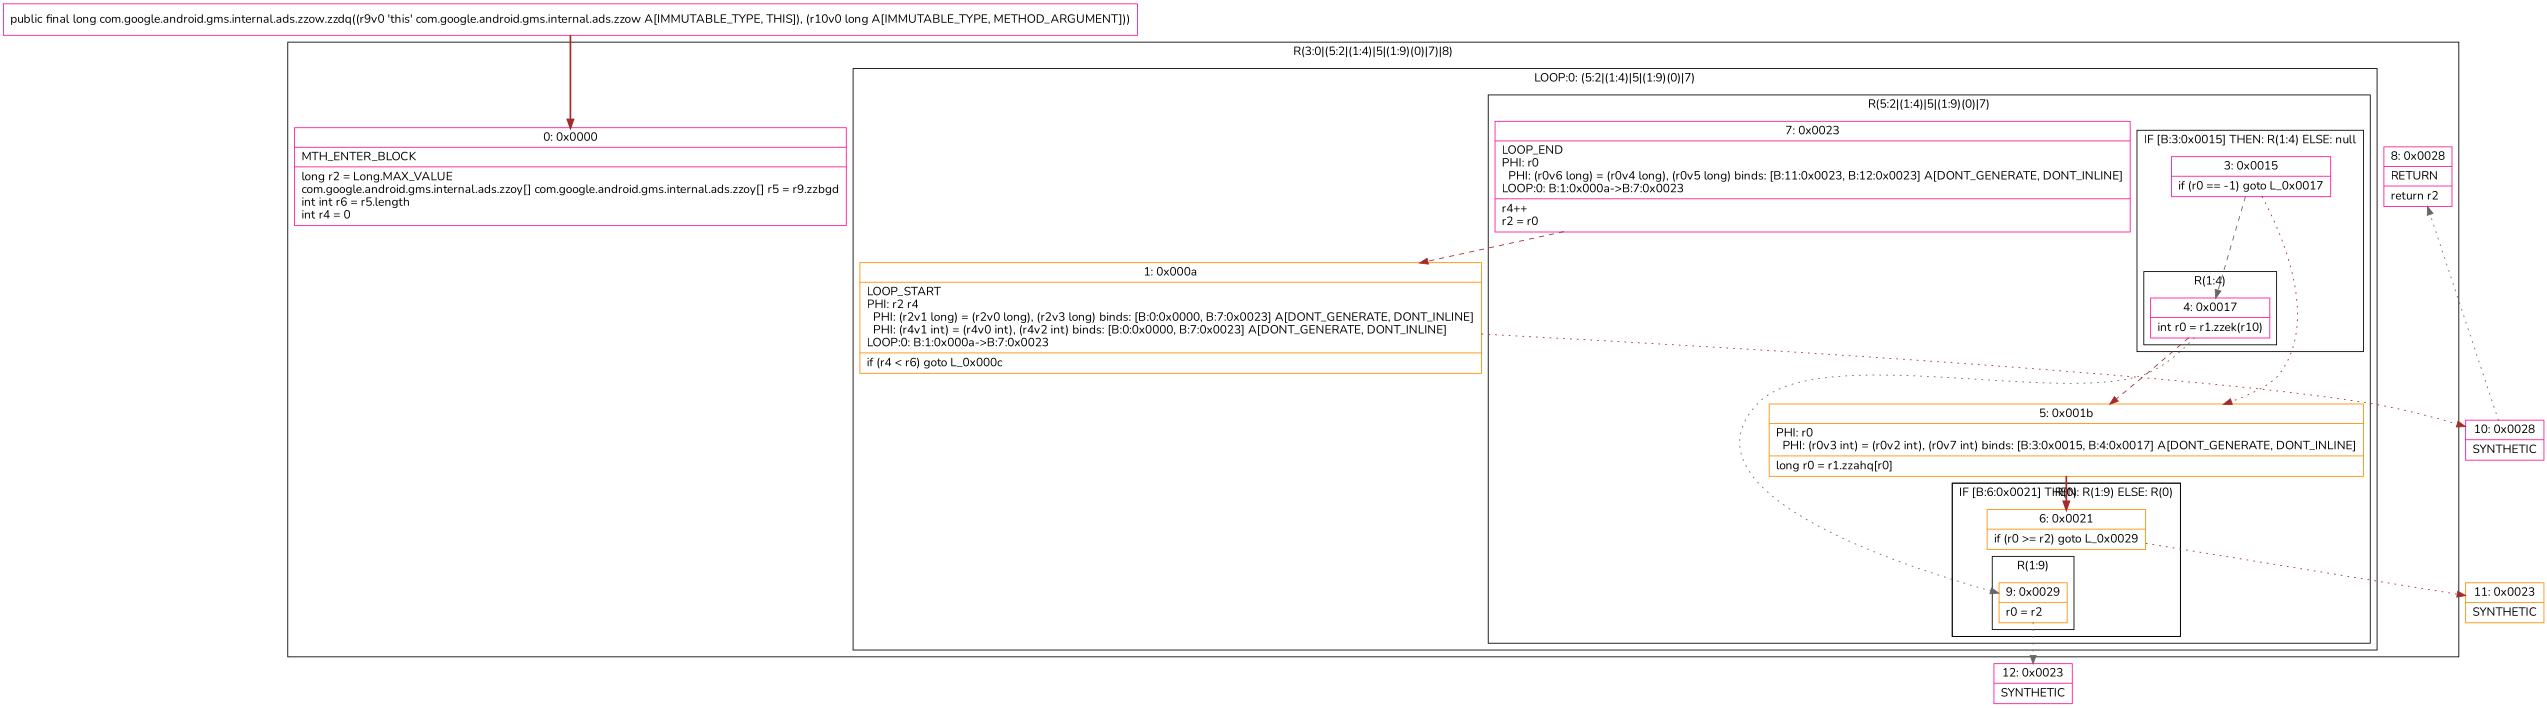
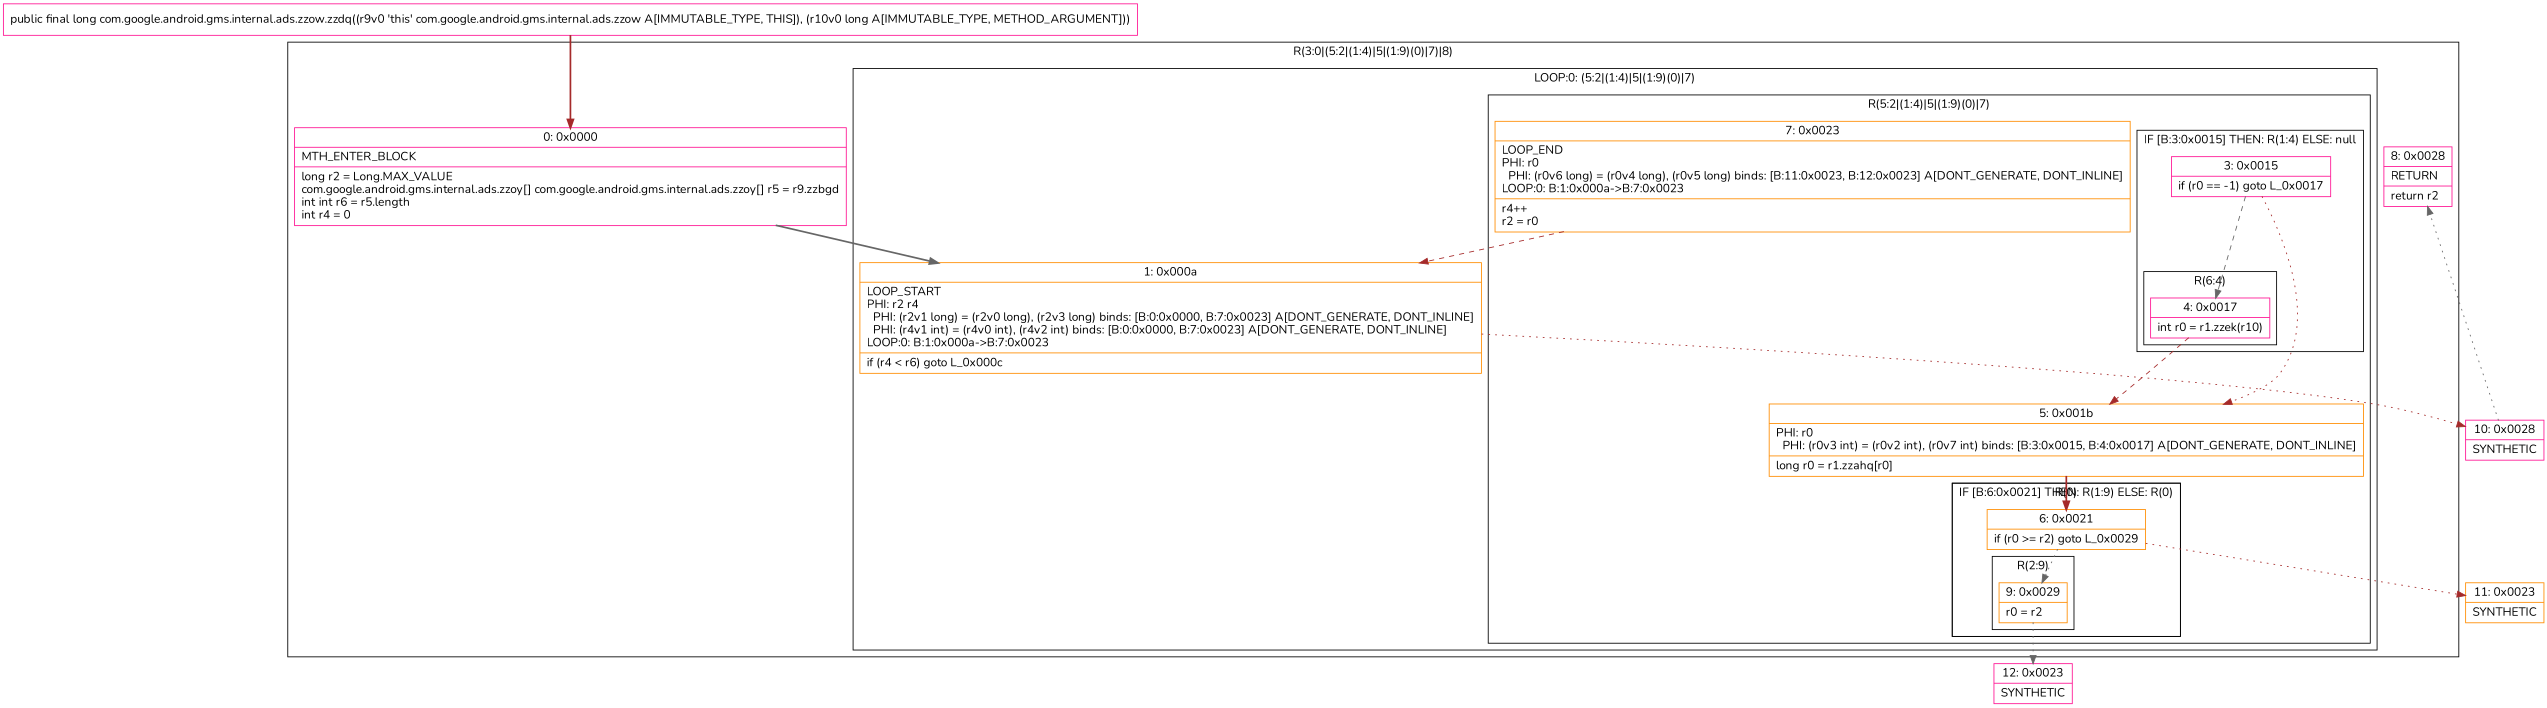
(1813, 177) -> (1813, 177)
none -> (845, 241)
(2210, 281) -> (2210, 281)
(1807, 382) -> (2052, 562)
(2033, 566) -> (2033, 566)
